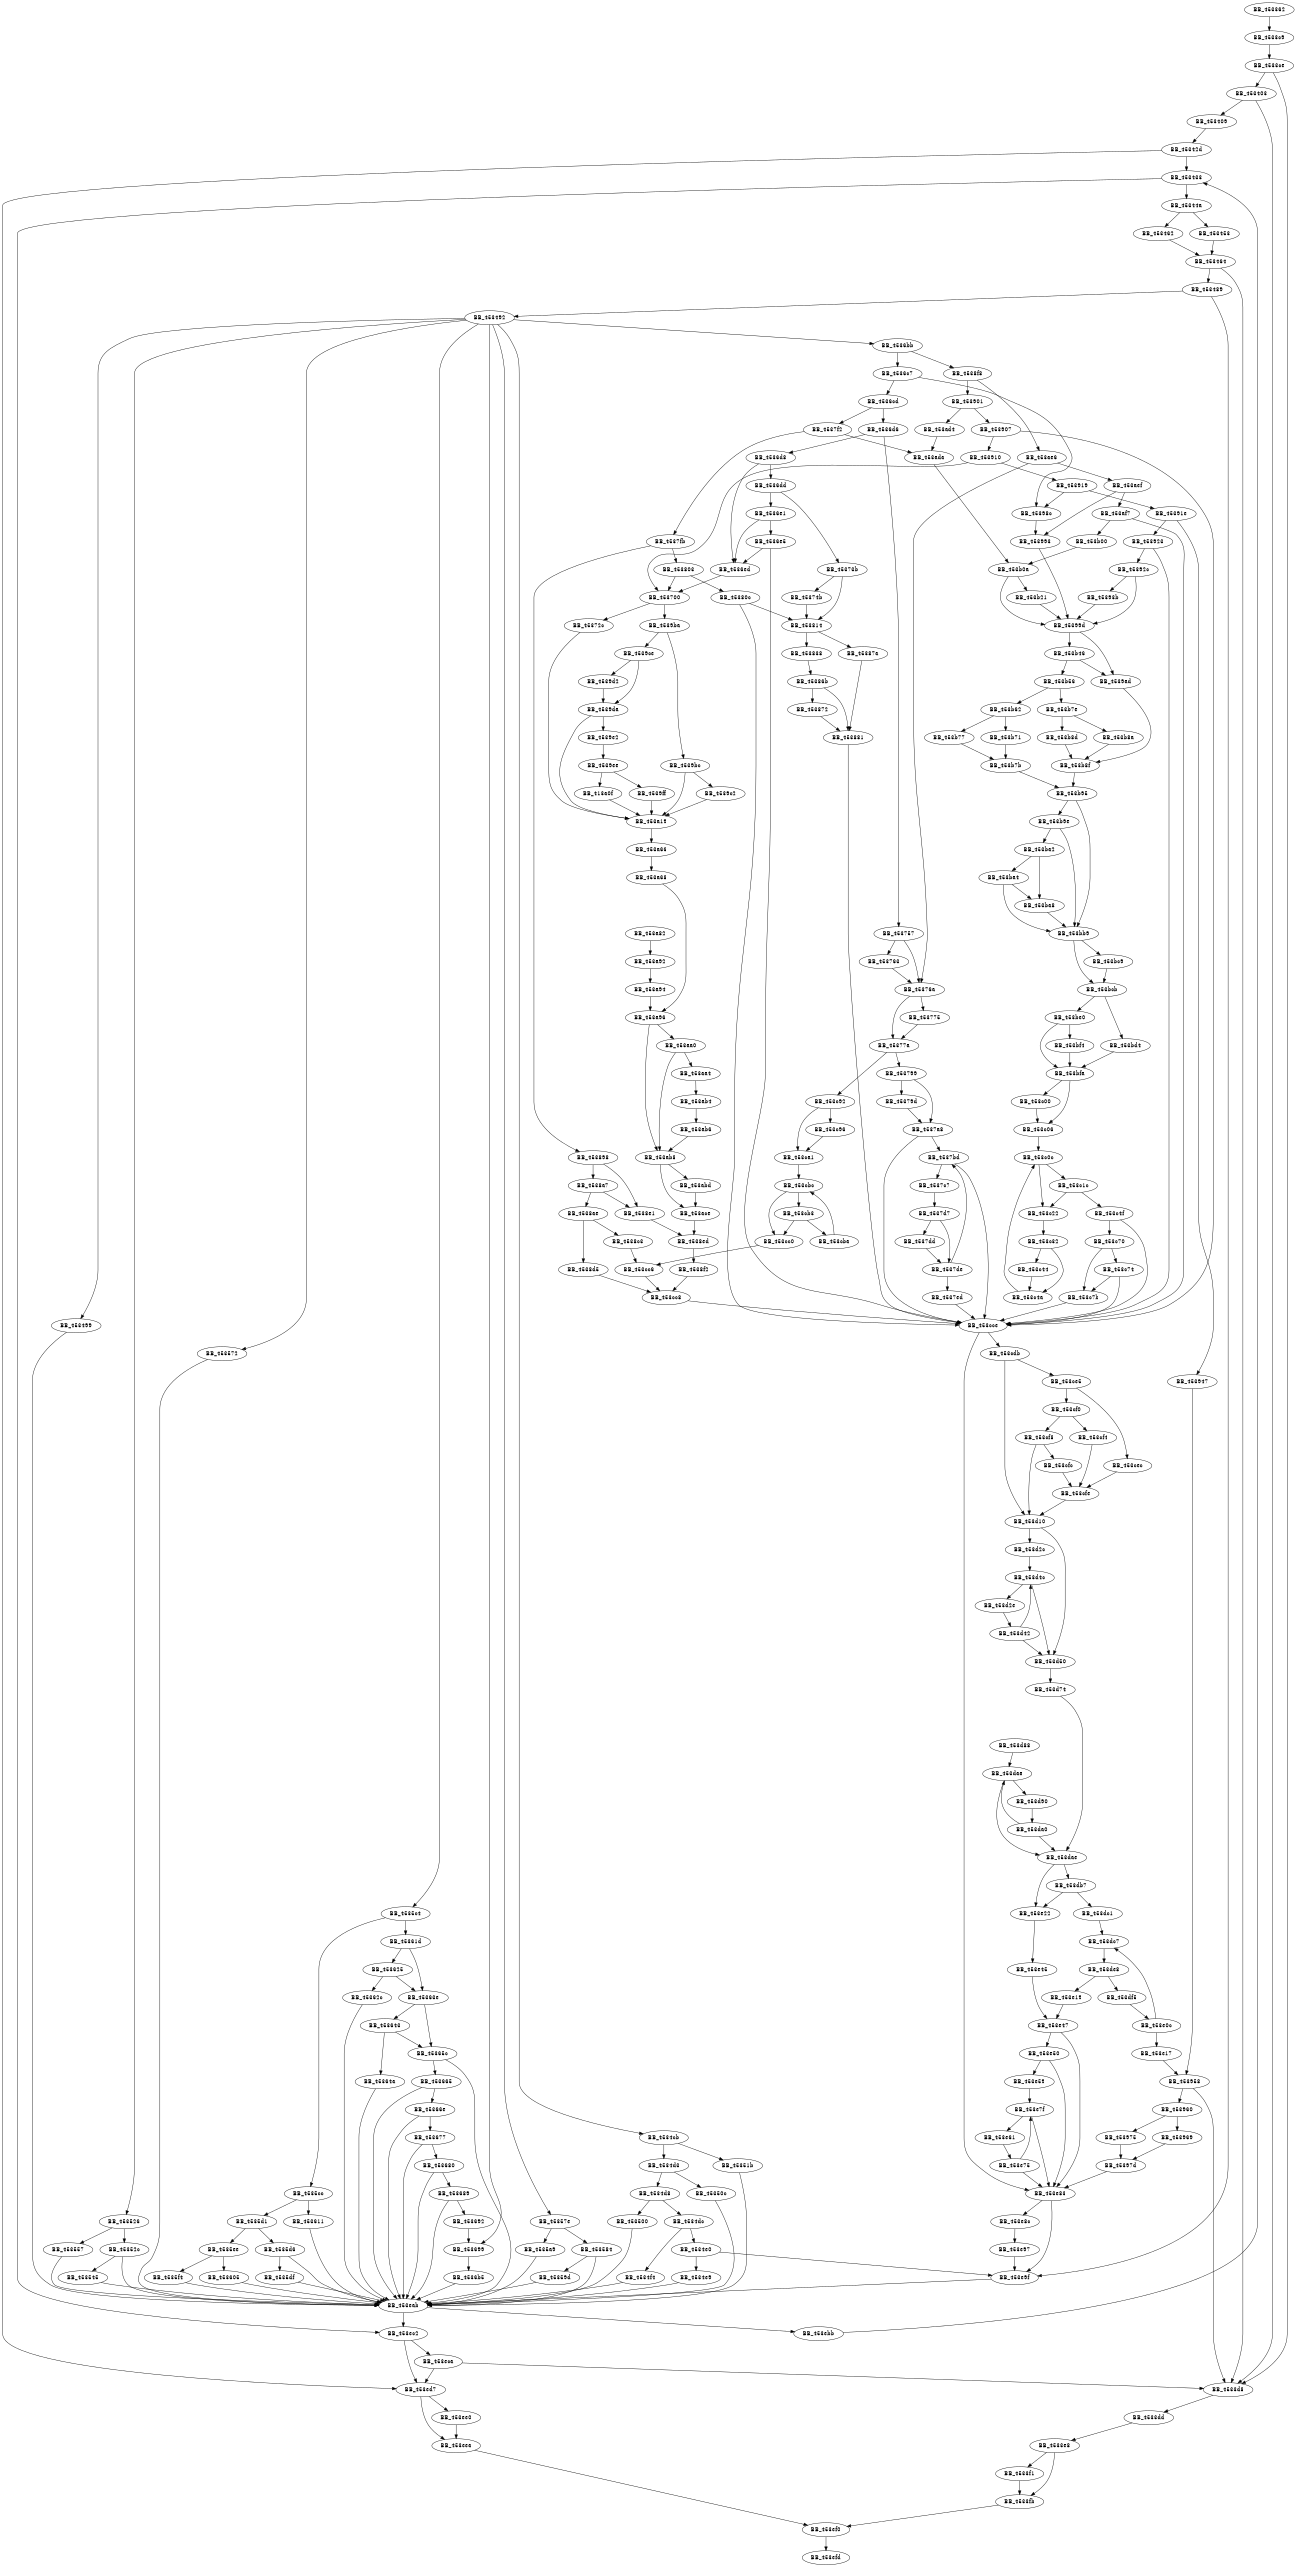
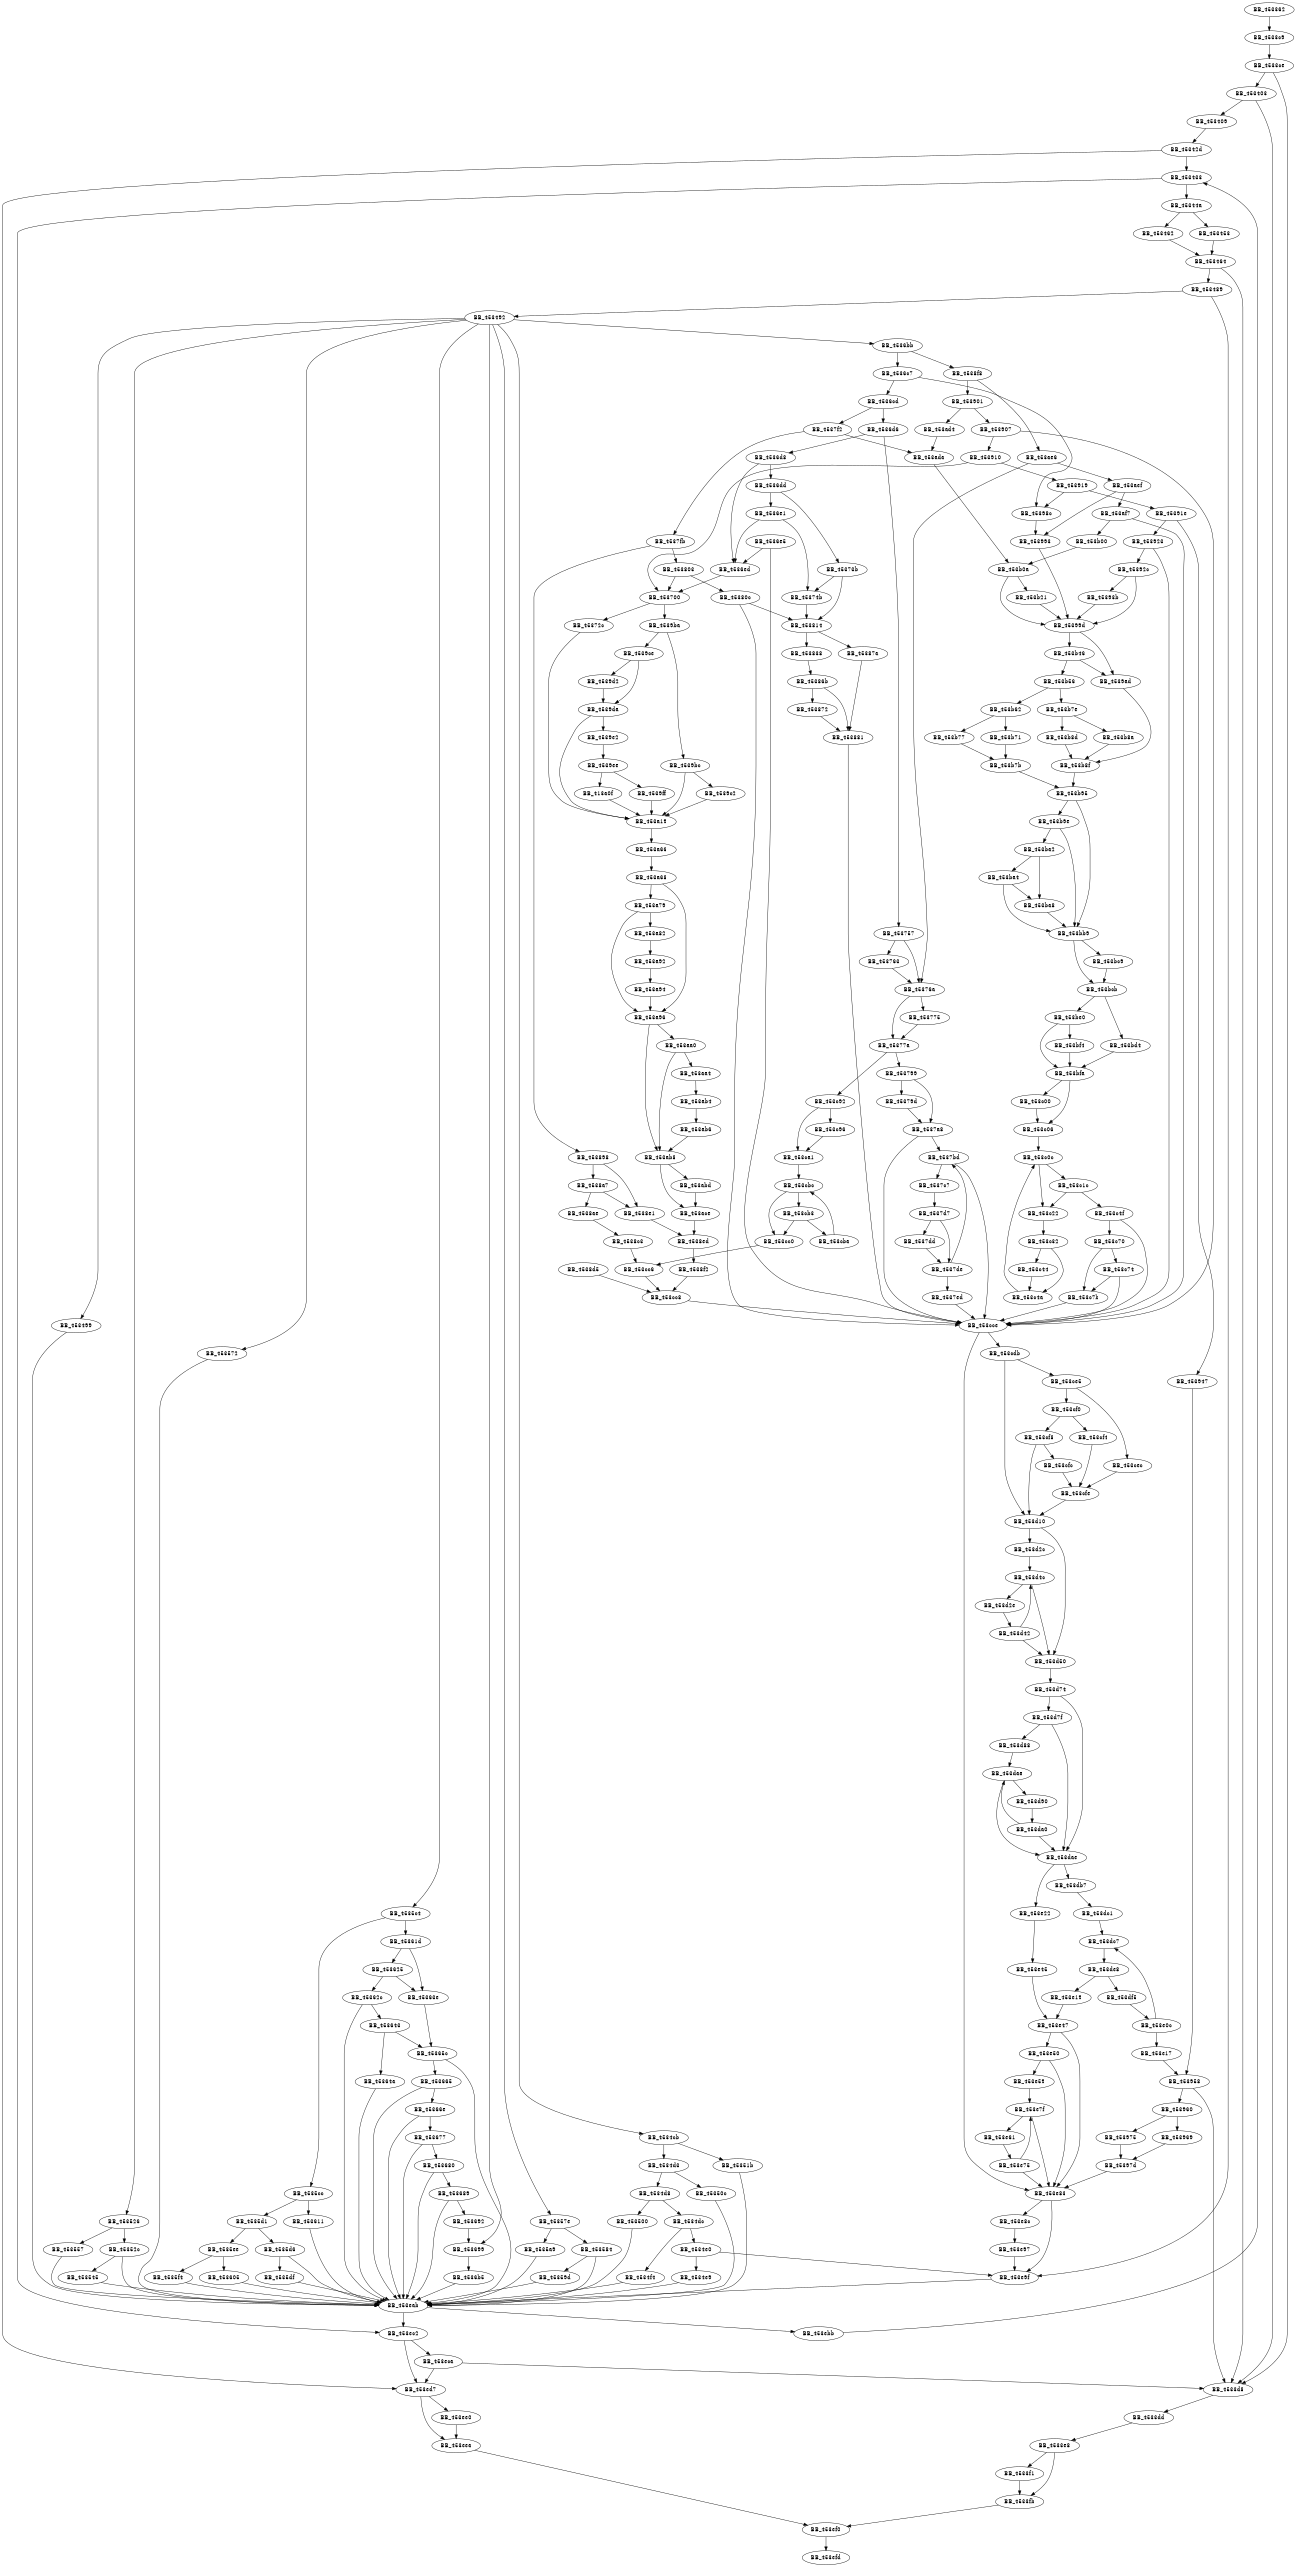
(771, 526) -> (805, 549)
none -> (650, 906)
(583, 1240) -> none
none -> (1048, 1718)
(1055, 1899) -> none
(406, 2011) -> (375, 2010)
